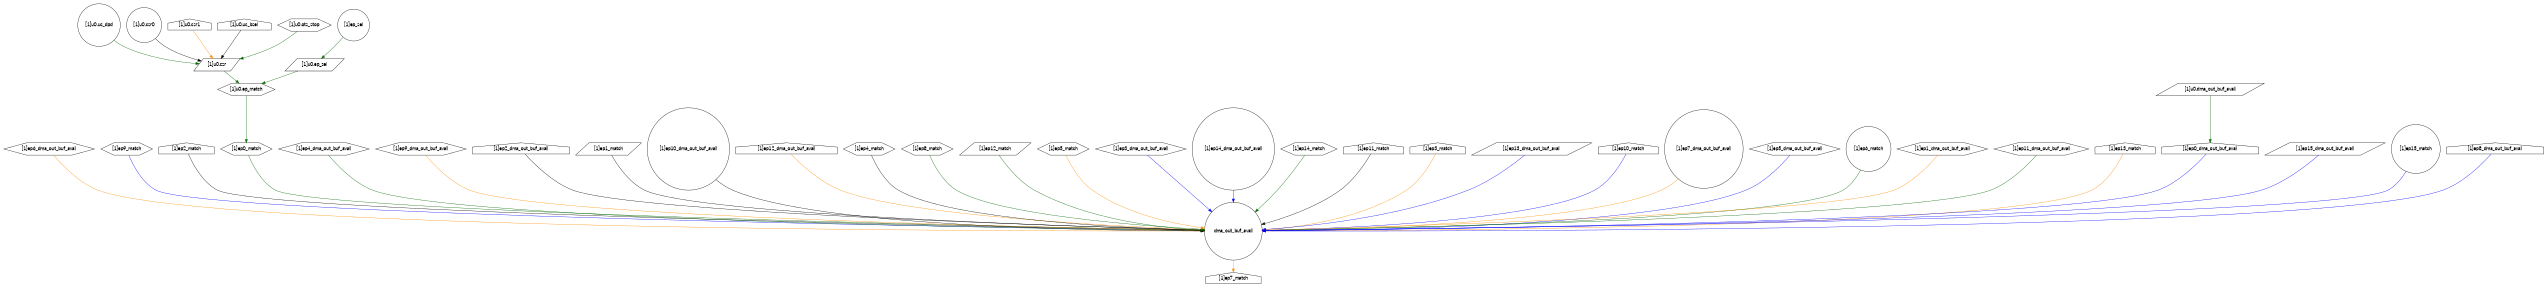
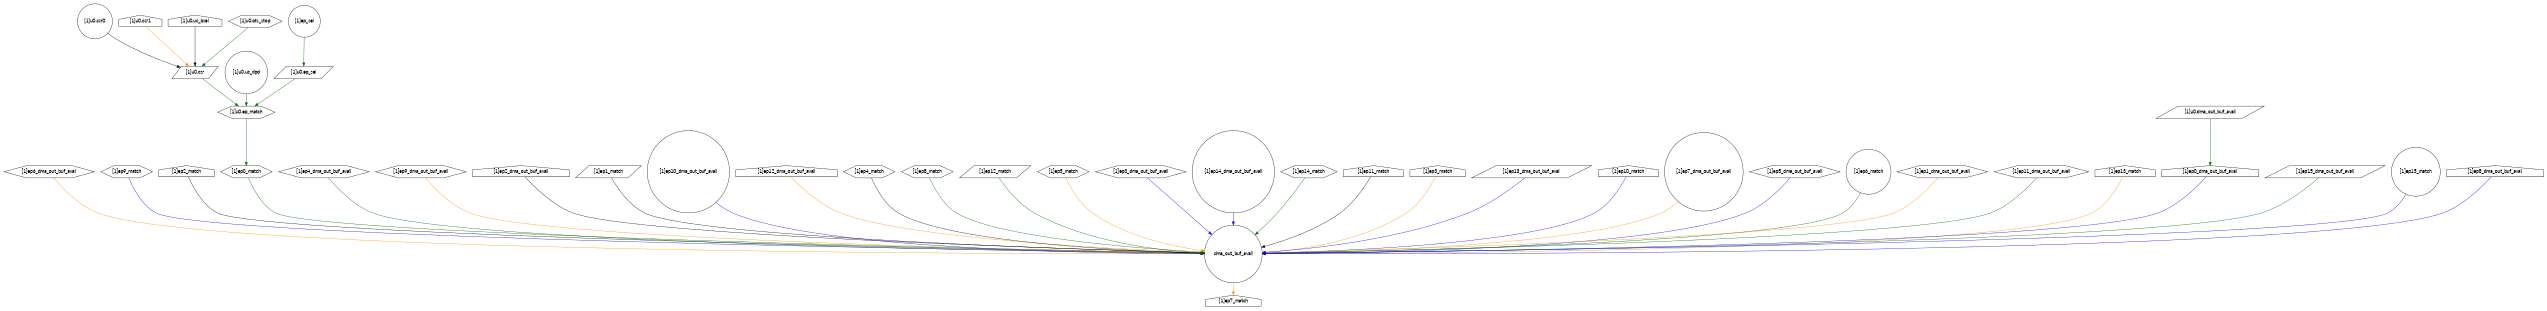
(153, 57) -> (246, 98)
(1958, 215) -> (1958, 238)
(955, 224) -> (955, 247)
